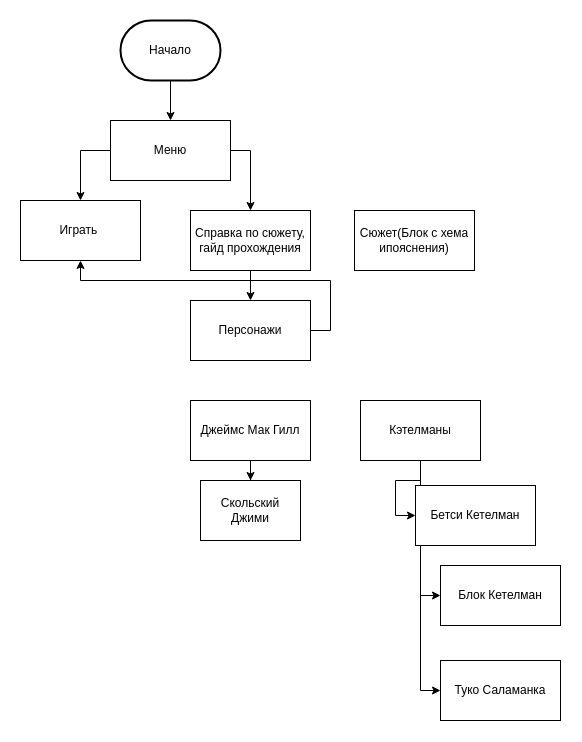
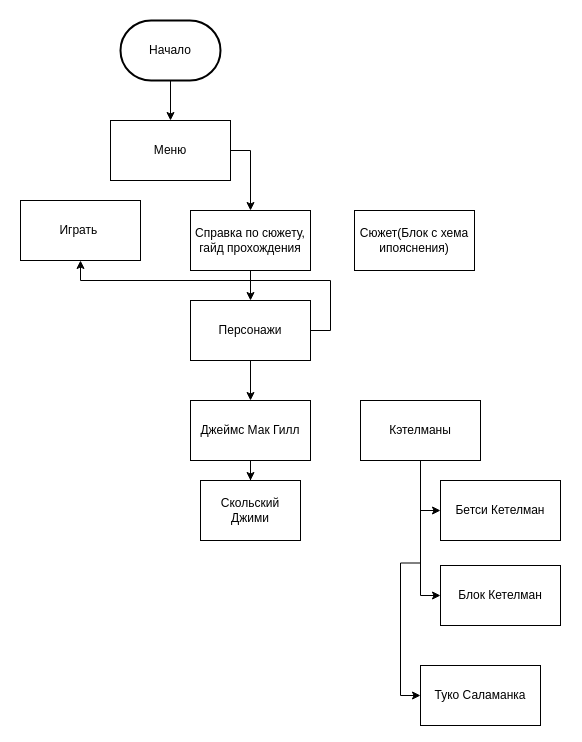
(81, 157) -> none
none -> (251, 377)
(476, 516) -> (501, 511)
(501, 691) -> (481, 696)
